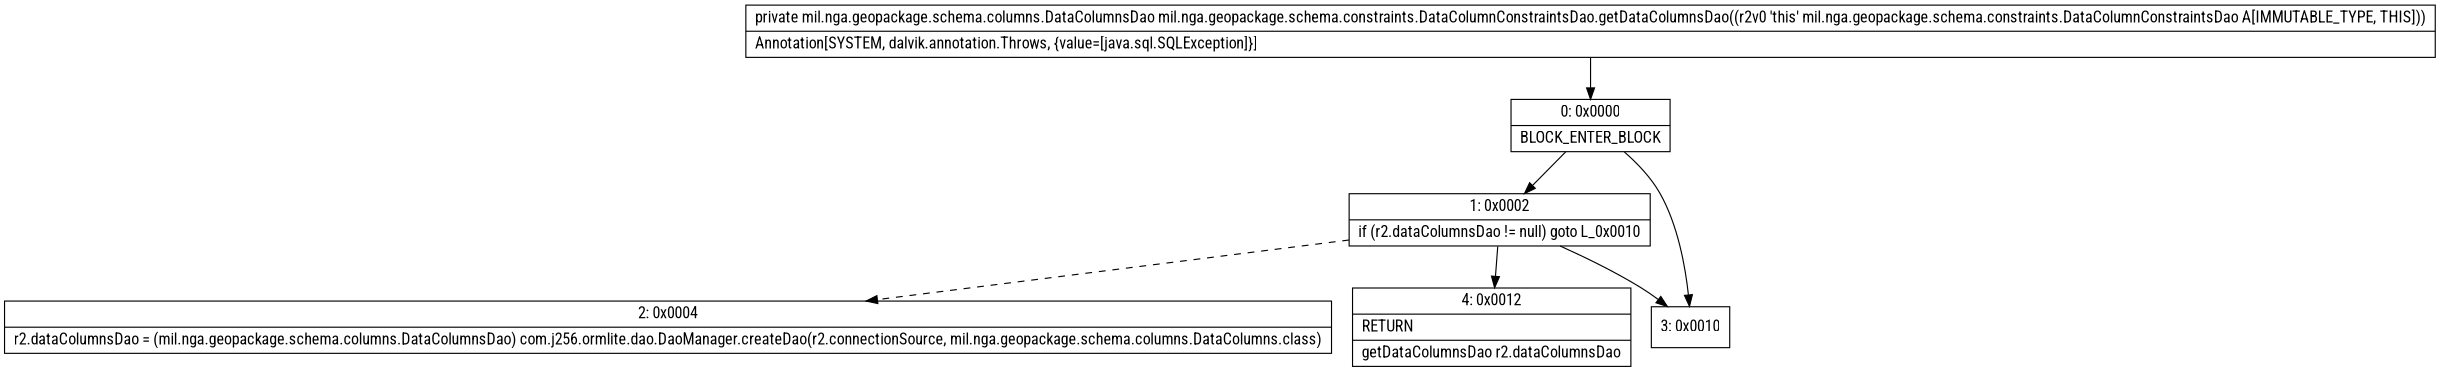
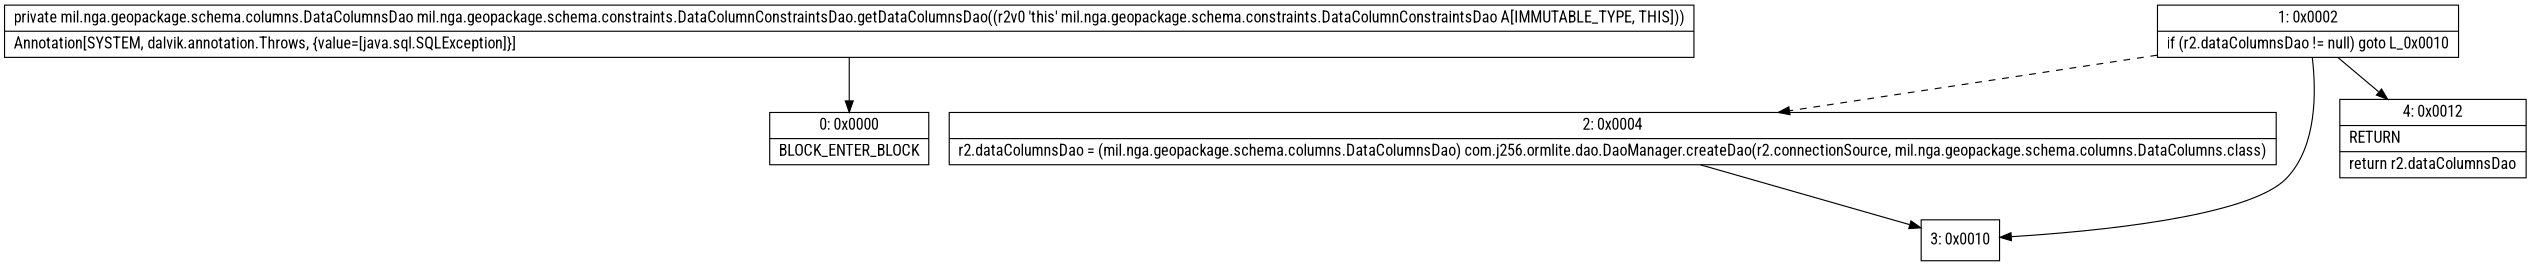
(1549, 169) -> none
(1671, 217) -> (1805, 195)
(1492, 353) -> (2433, 164)
